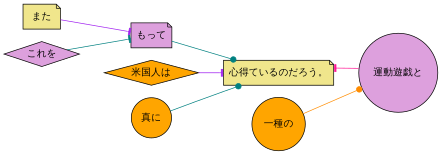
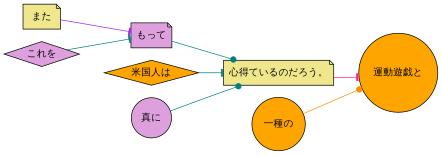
(348, 68) -> (345, 77)
(209, 73) -> (209, 73)
(398, 73) -> (398, 73)
(151, 118) -> (151, 118)
